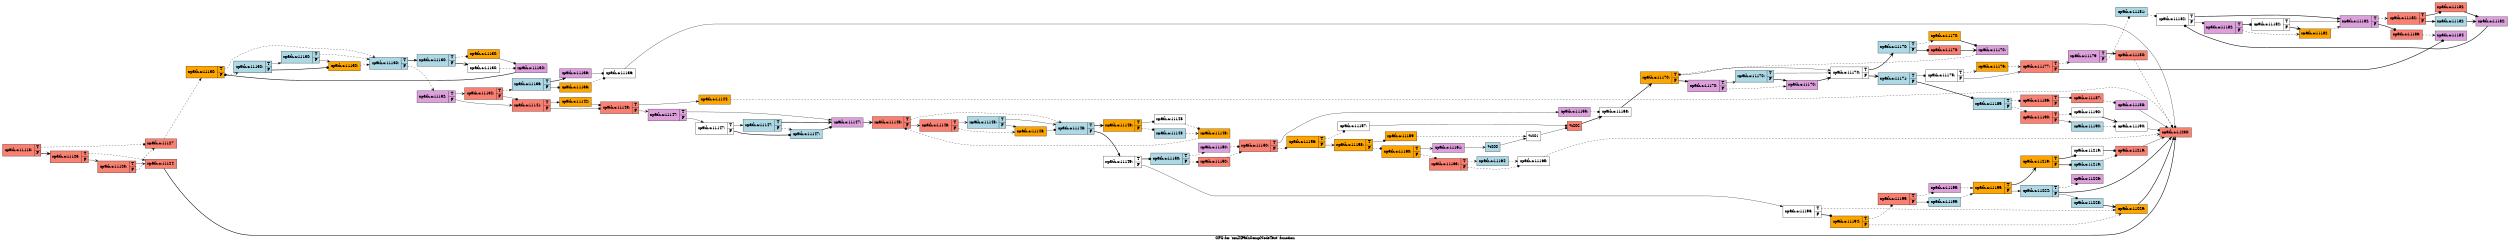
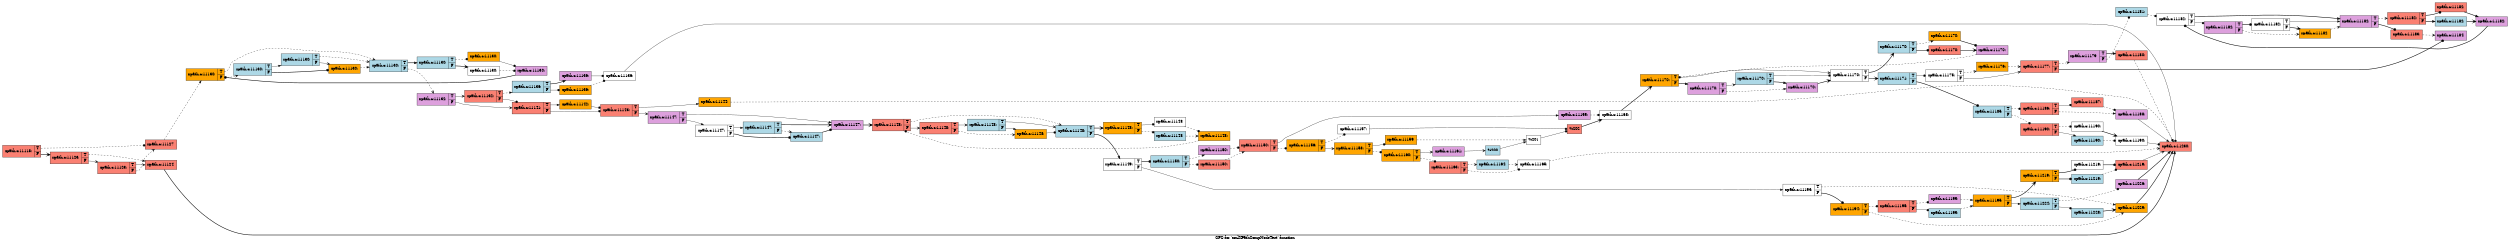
none -> (2086, 112)
(2121, 180) -> (2154, 167)
